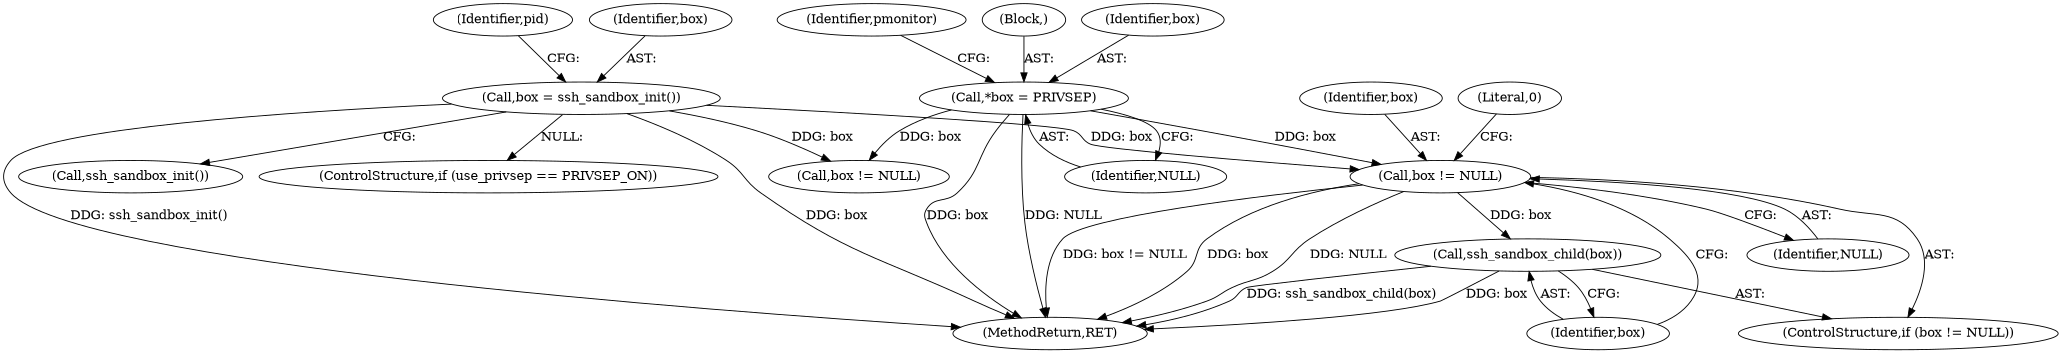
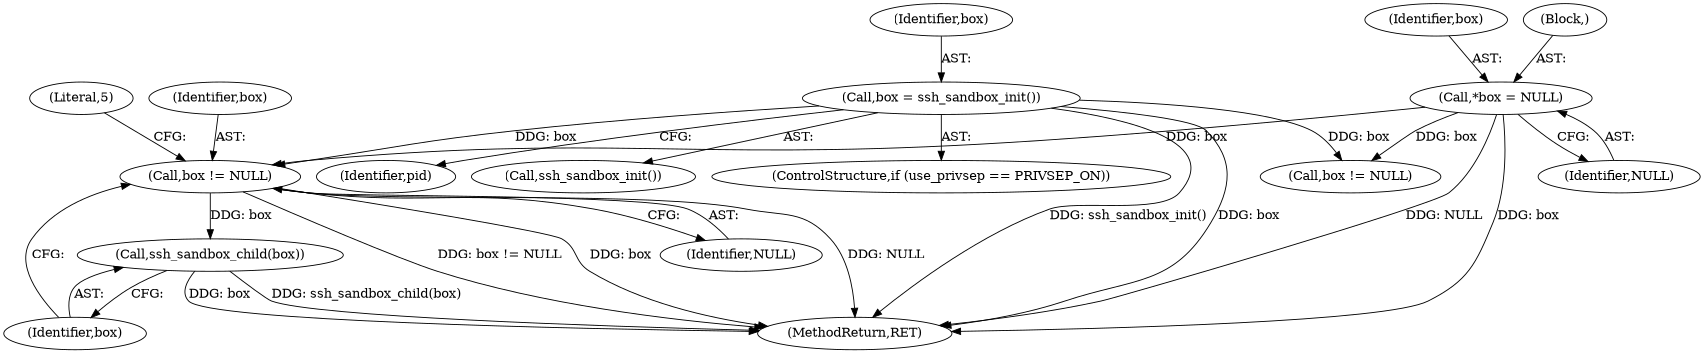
(872, 20) -> none
(539, 56) -> (644, 134)
(1024, 98) -> (1501, 98)
(1510, 98) -> (81, 98)
(402, 137) -> (801, 137)
(564, 137) -> (958, 137)
(1898, 334) -> none
